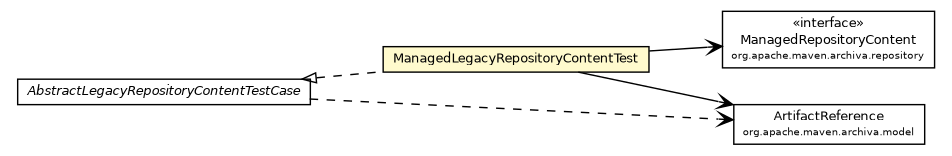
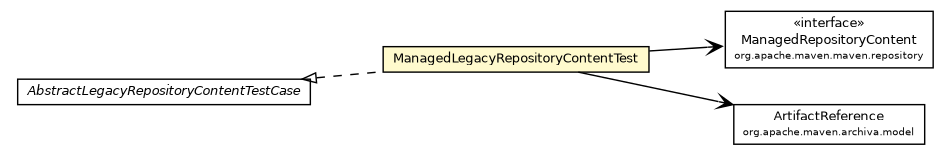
(829, 56) -> (829, 56)
(514, 109) -> none
